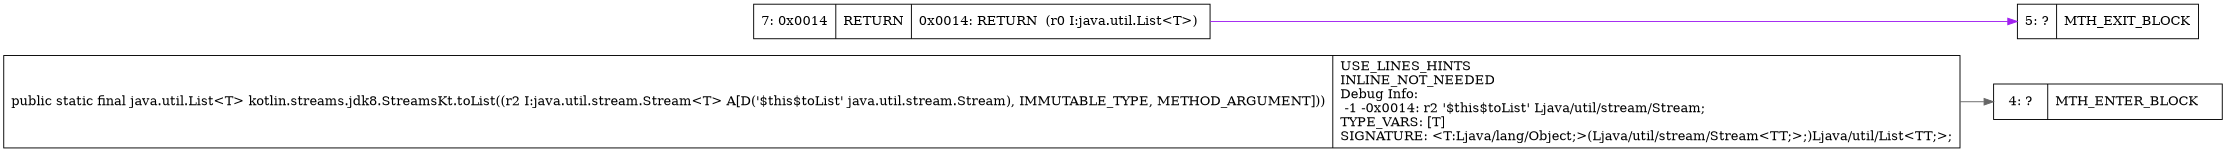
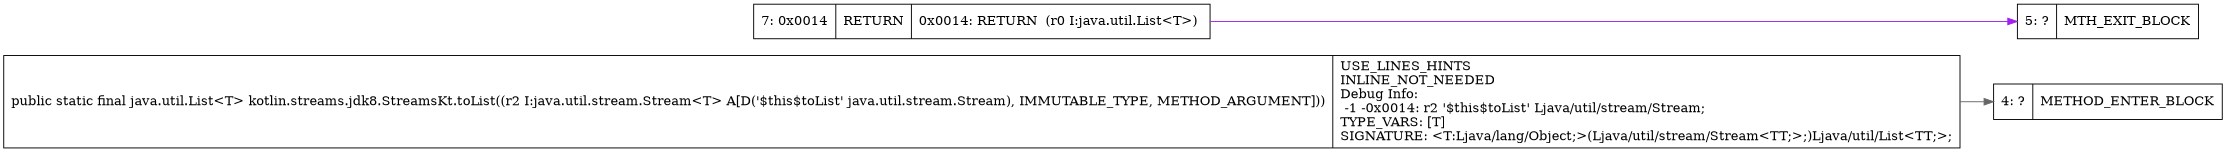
(2127, 101) -> (2128, 101)
